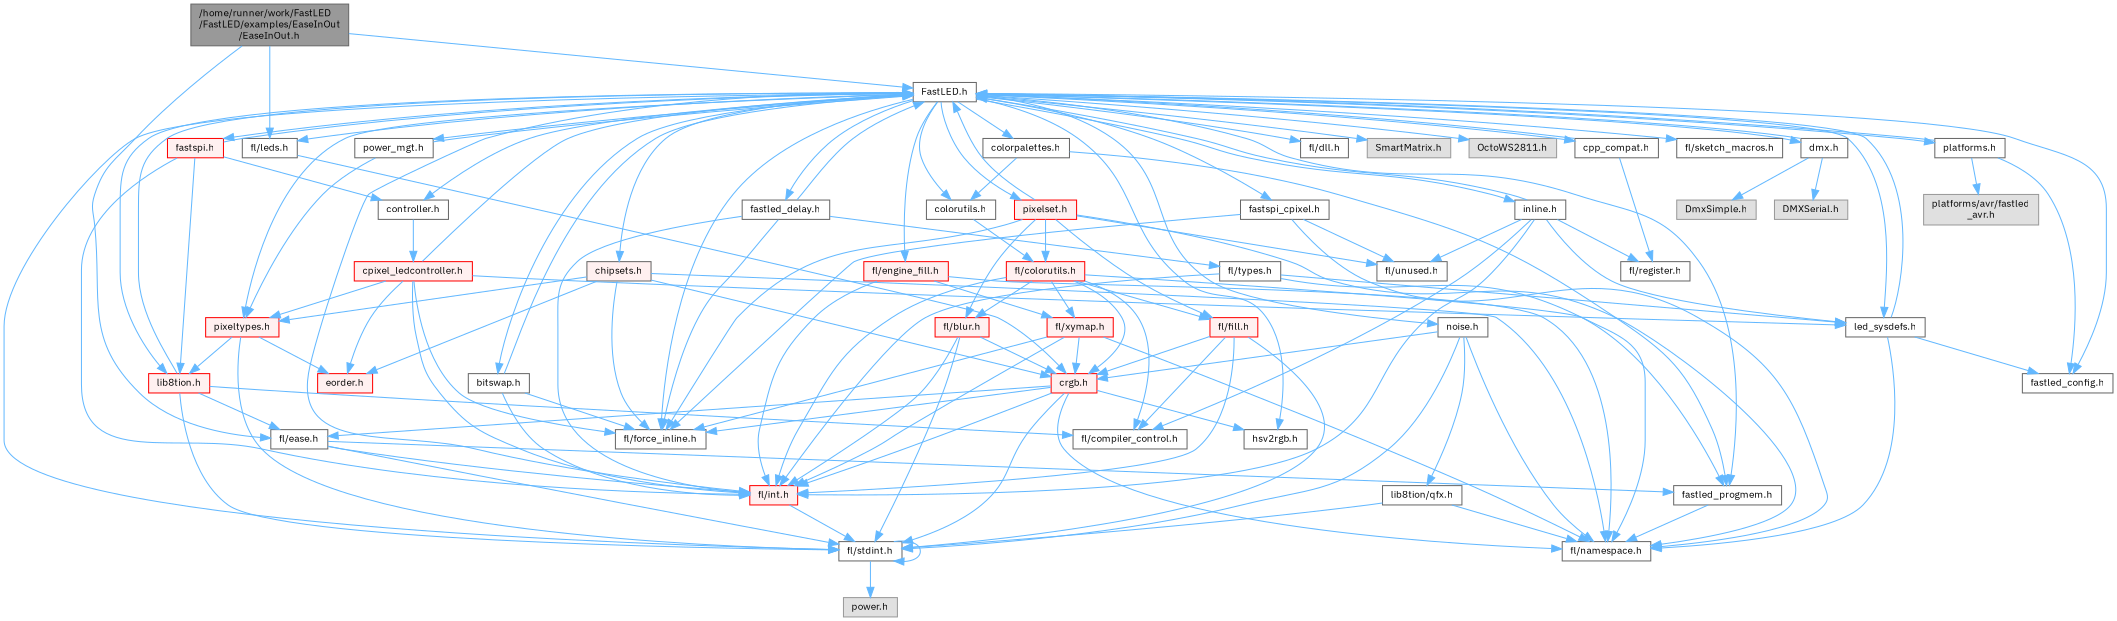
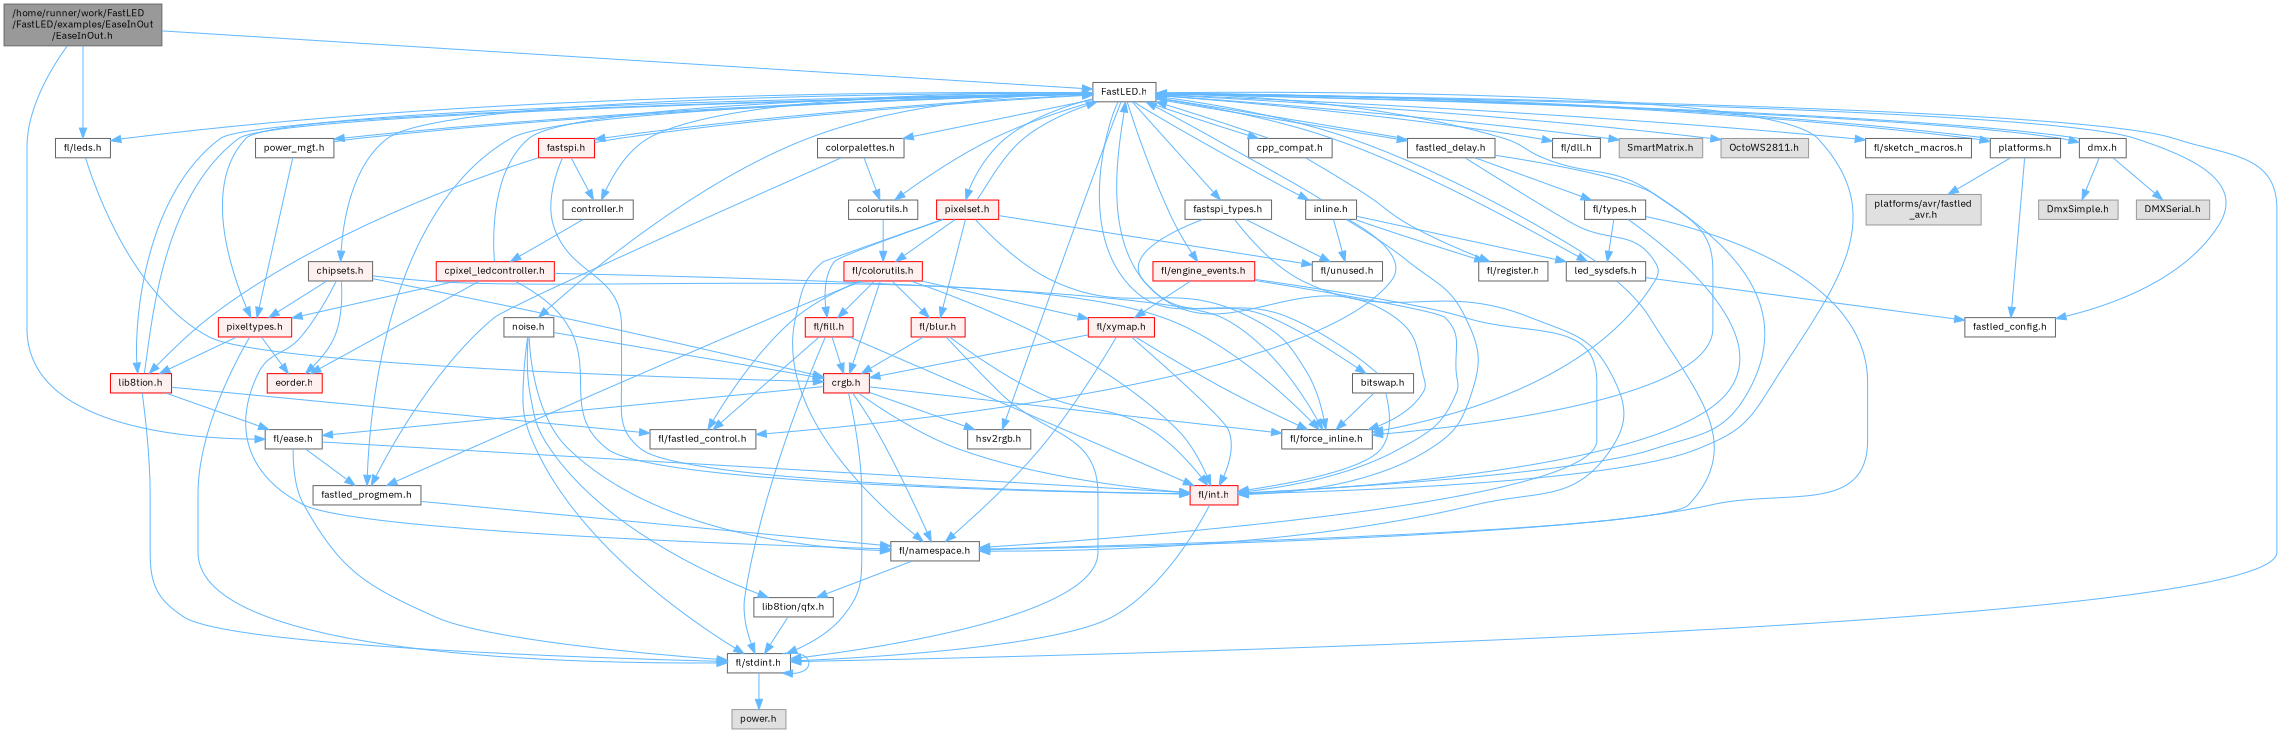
(1285, 210) -> (1228, 210)
(906, 271) -> (1204, 271)
(1086, 301) -> none
(1130, 439) -> (703, 439)
(1509, 522) -> (869, 577)
